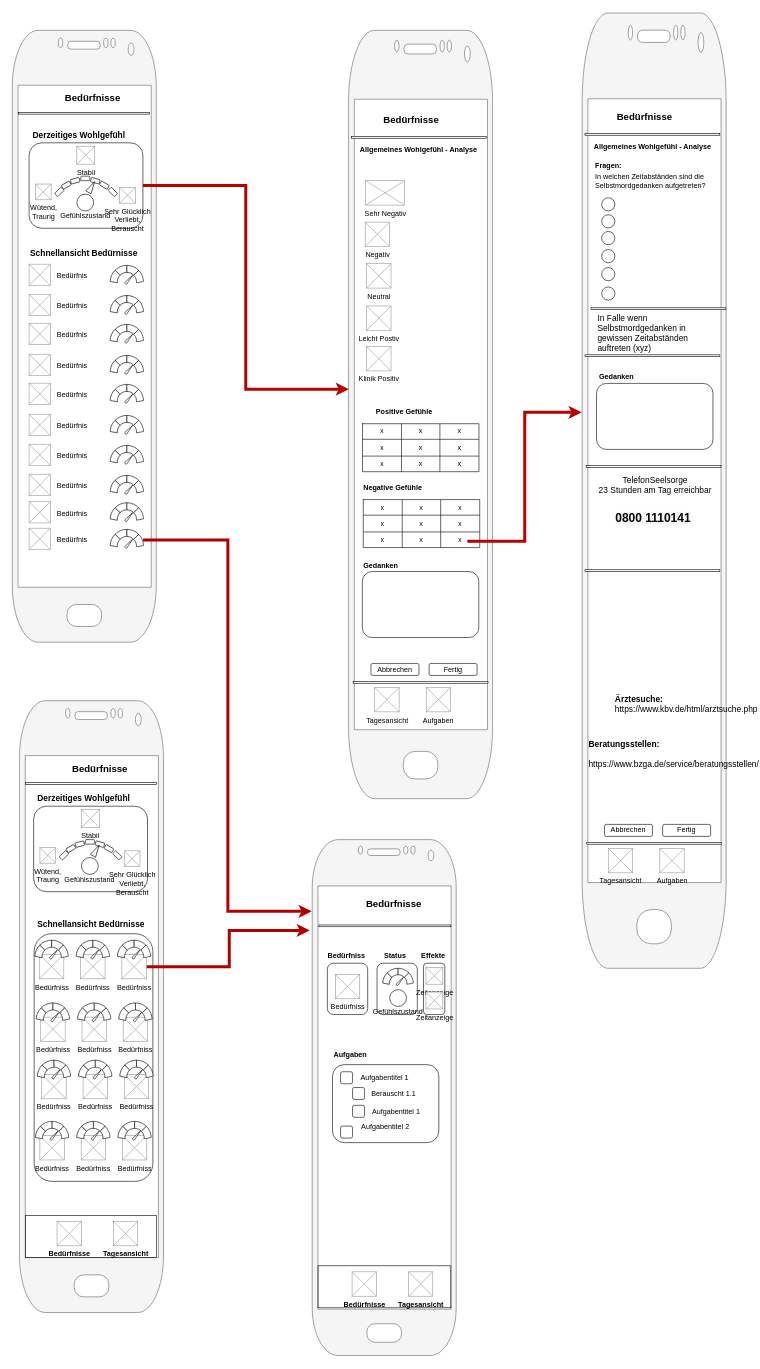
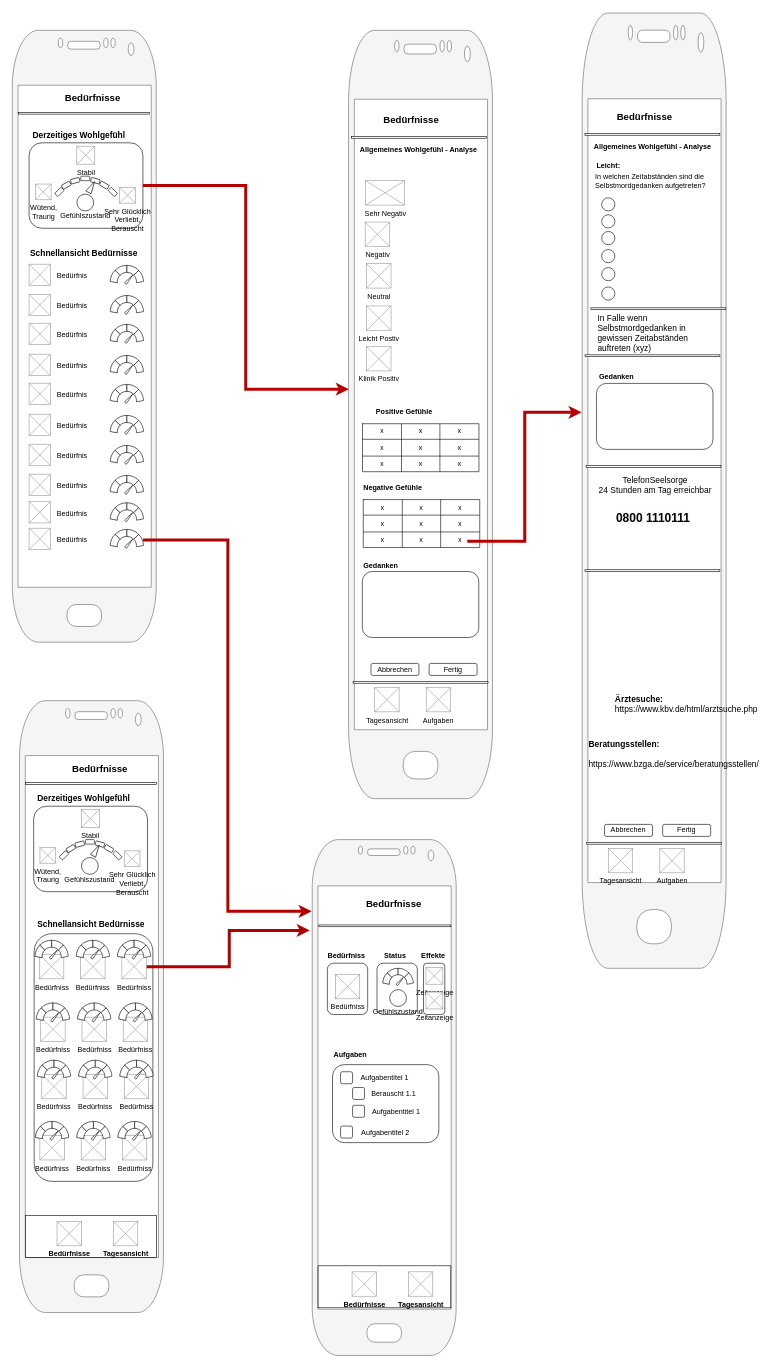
(609, 165) -> (609, 165)
(656, 485) -> (656, 485)
(653, 518) -> (653, 518)
(397, 1127) -> (397, 1133)
